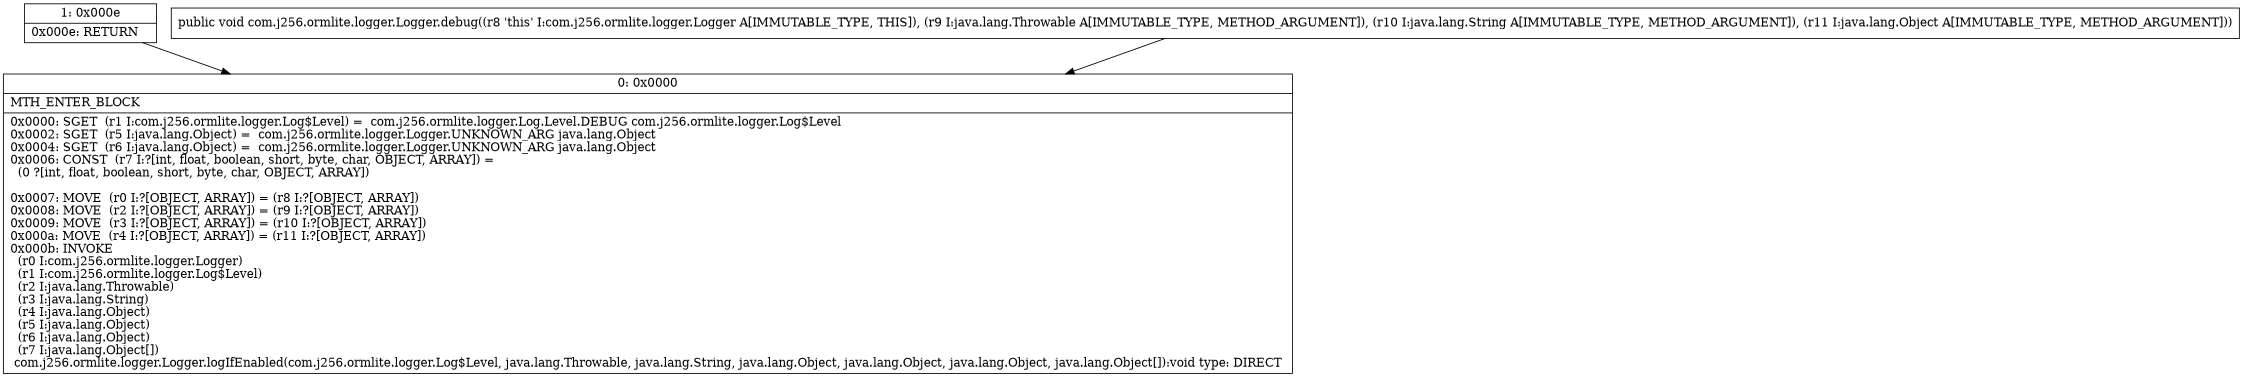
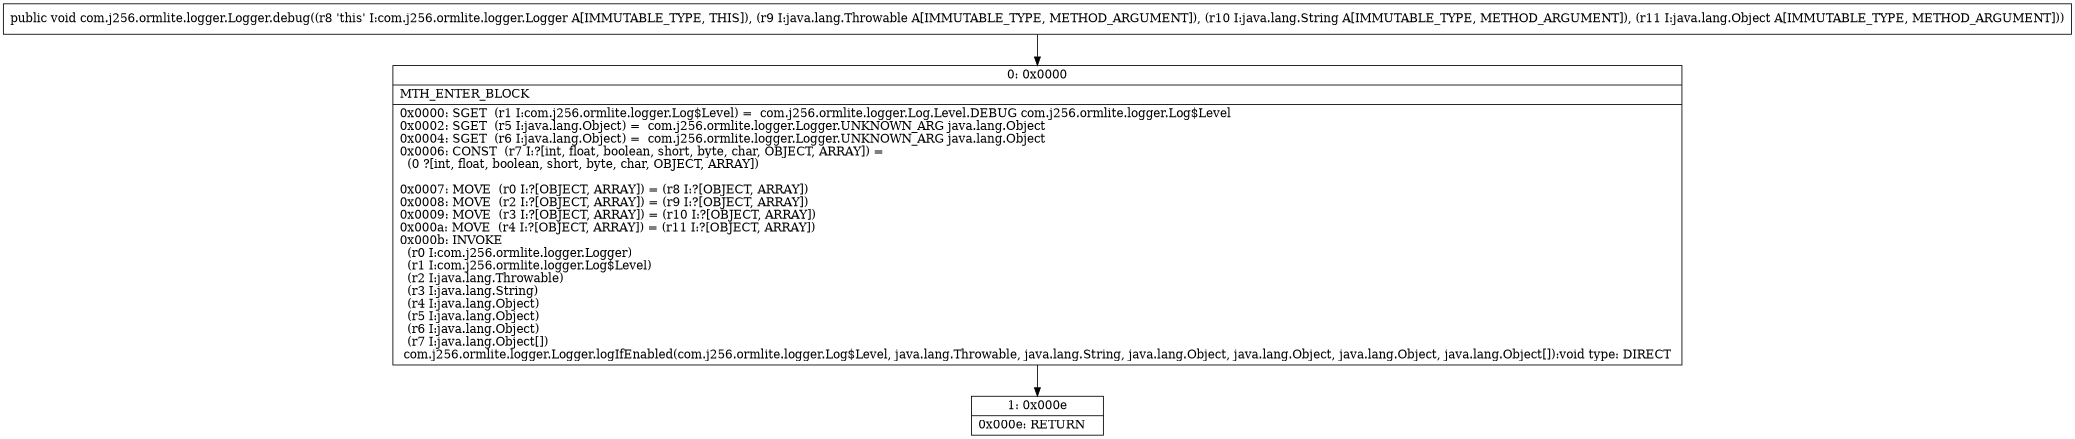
(182, 57) -> (1037, 376)
